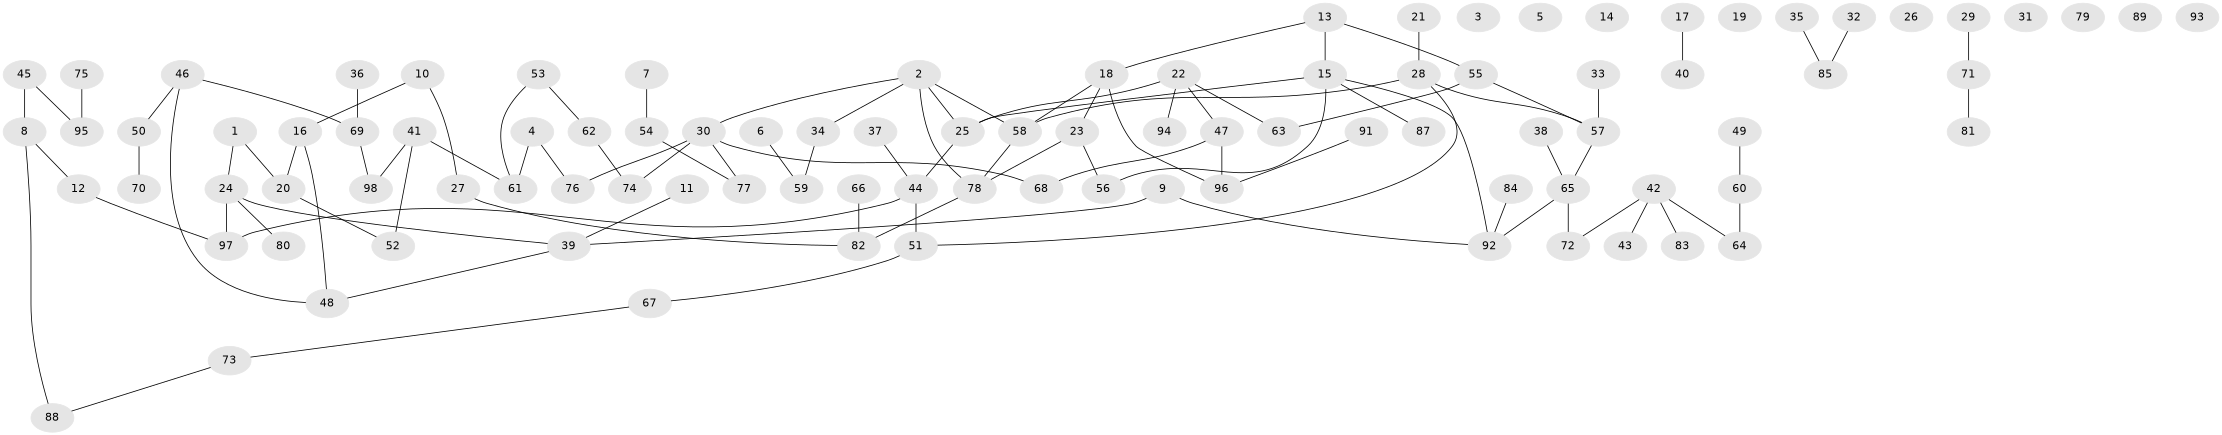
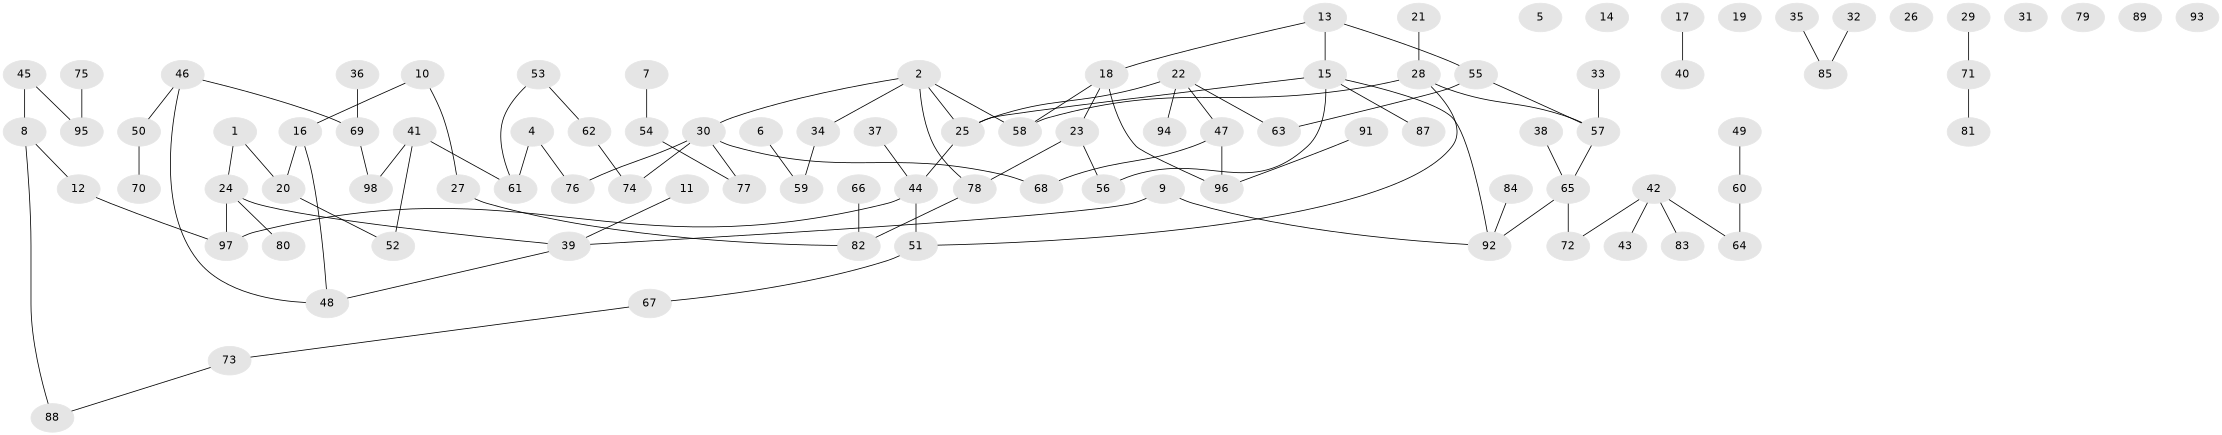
(1478, 17) -> none
(997, 161) -> none
